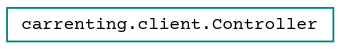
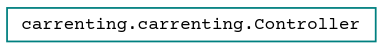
(170, 25) -> (191, 25)
